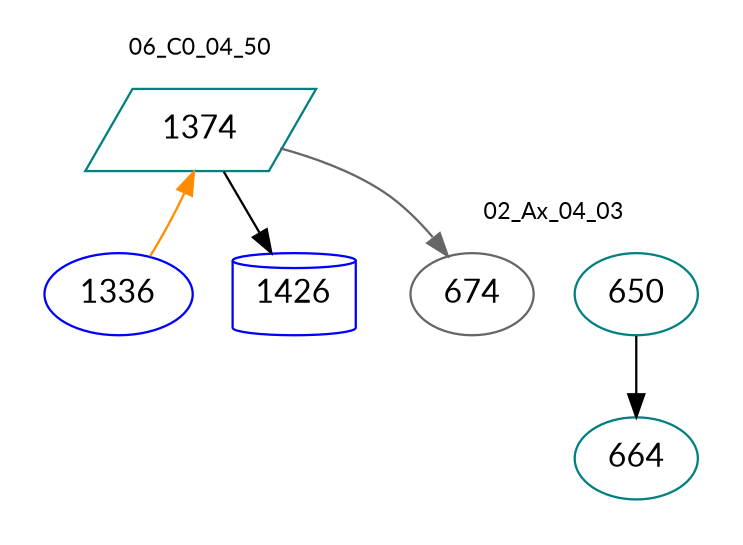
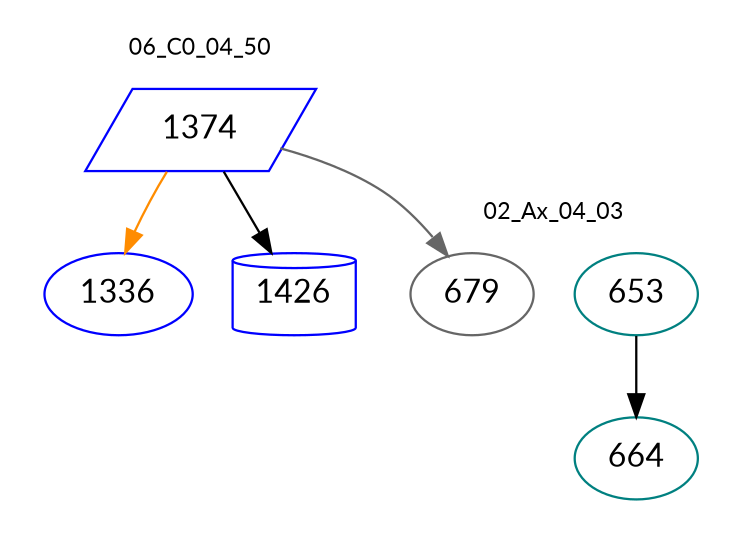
(201, 130) -> (201, 130)
(168, 225) -> (150, 201)
(472, 294) -> (472, 294)
(636, 294) -> (636, 294)
